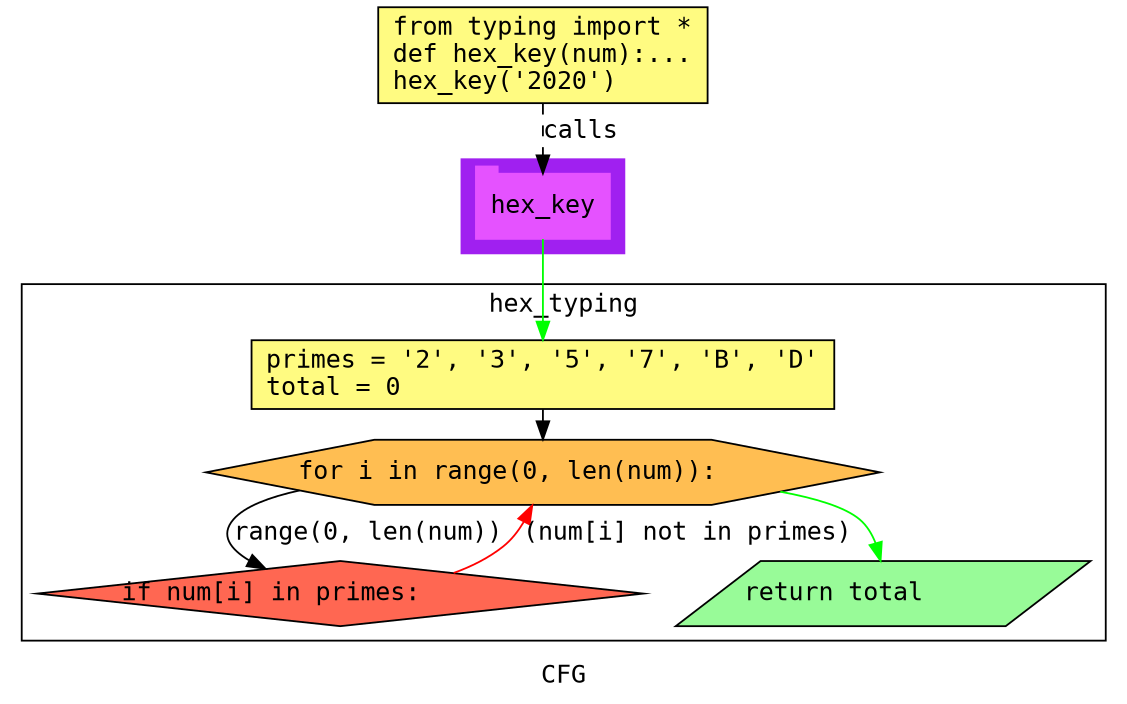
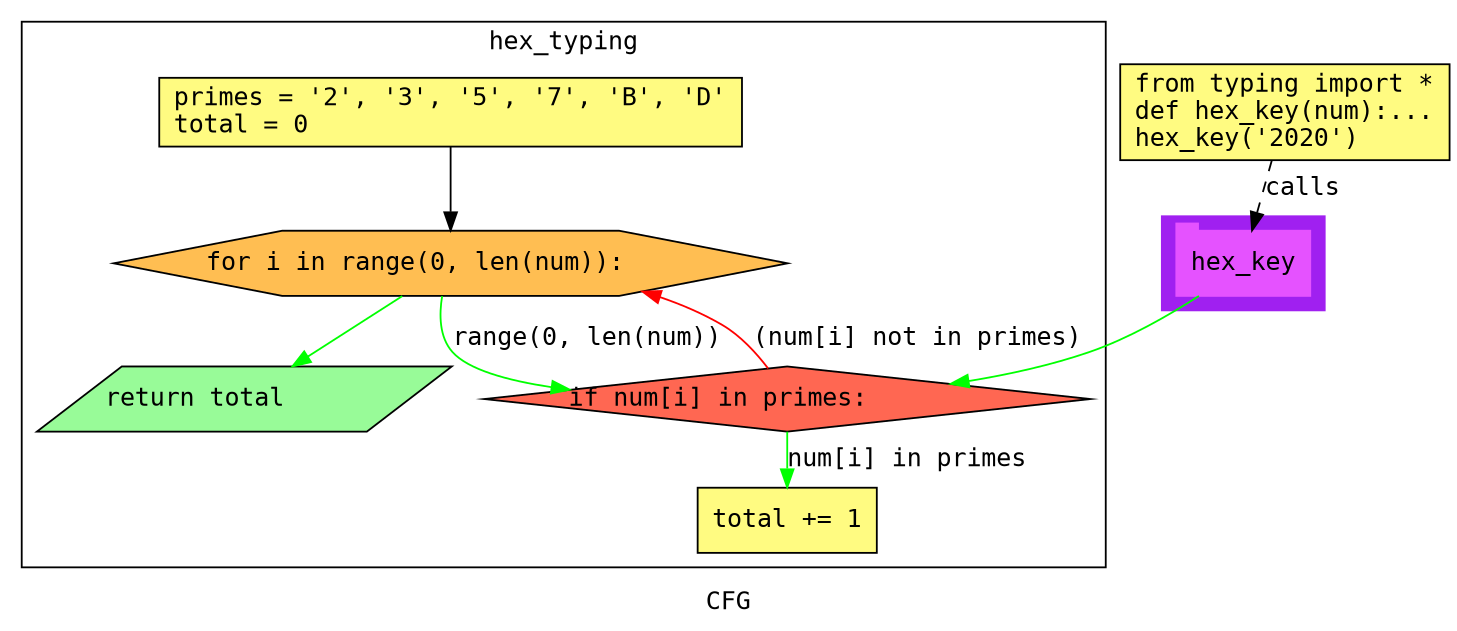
(543, 272) -> (1089, 352)
(242, 512) -> (472, 366)
none -> (787, 520)
